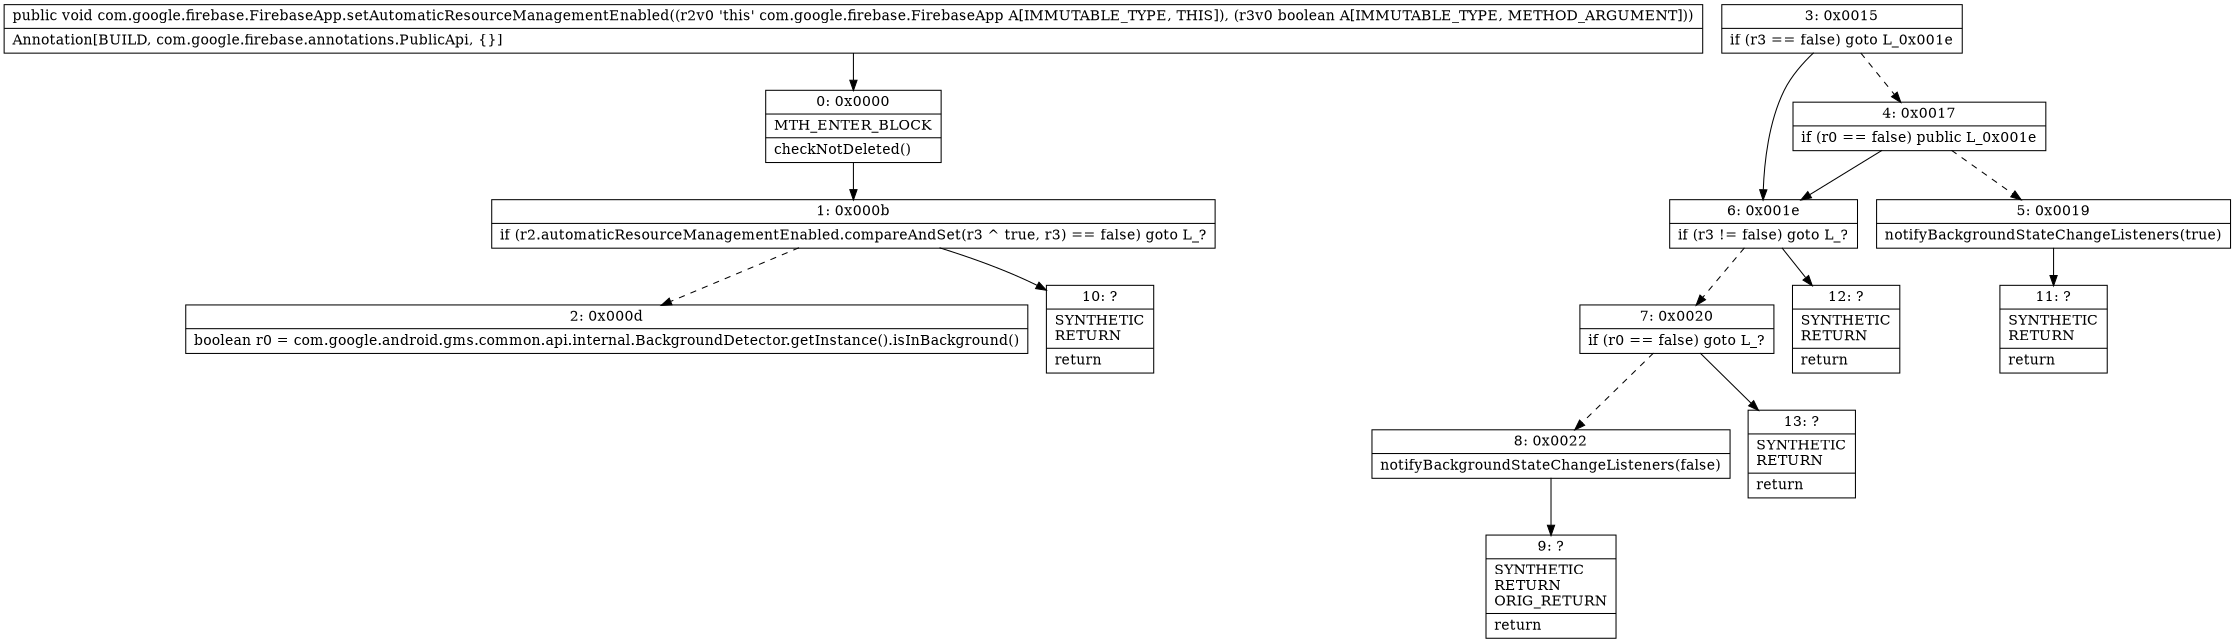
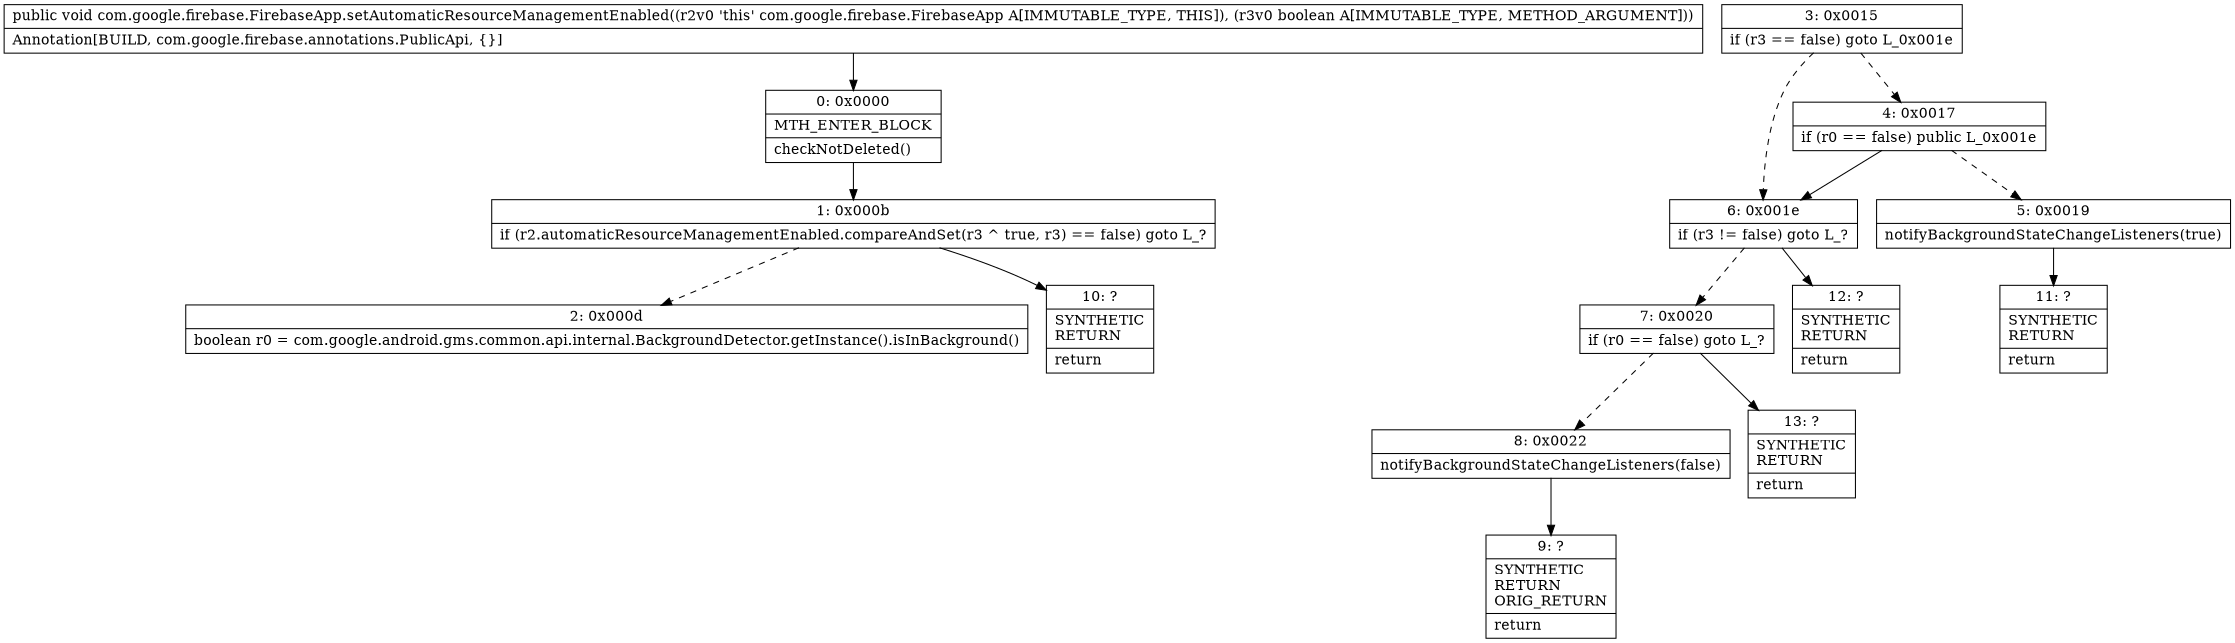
(1774, 116) -> (1774, 116)
